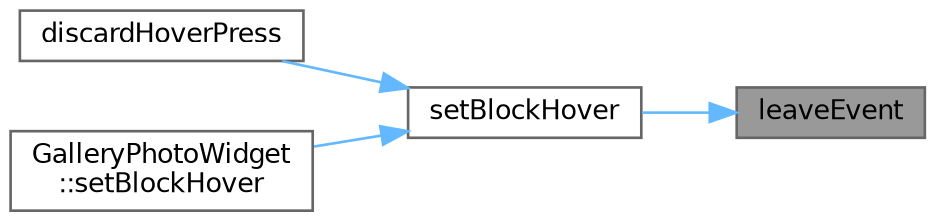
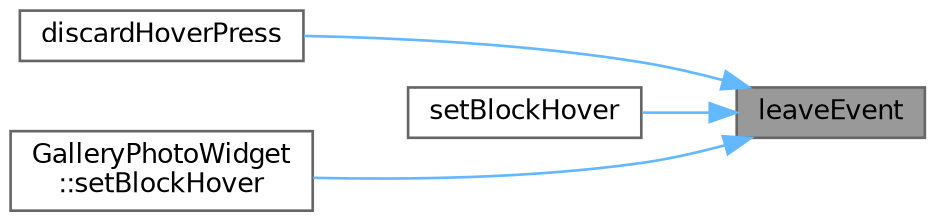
(332, 72) -> (515, 47)
(348, 141) -> (520, 175)
